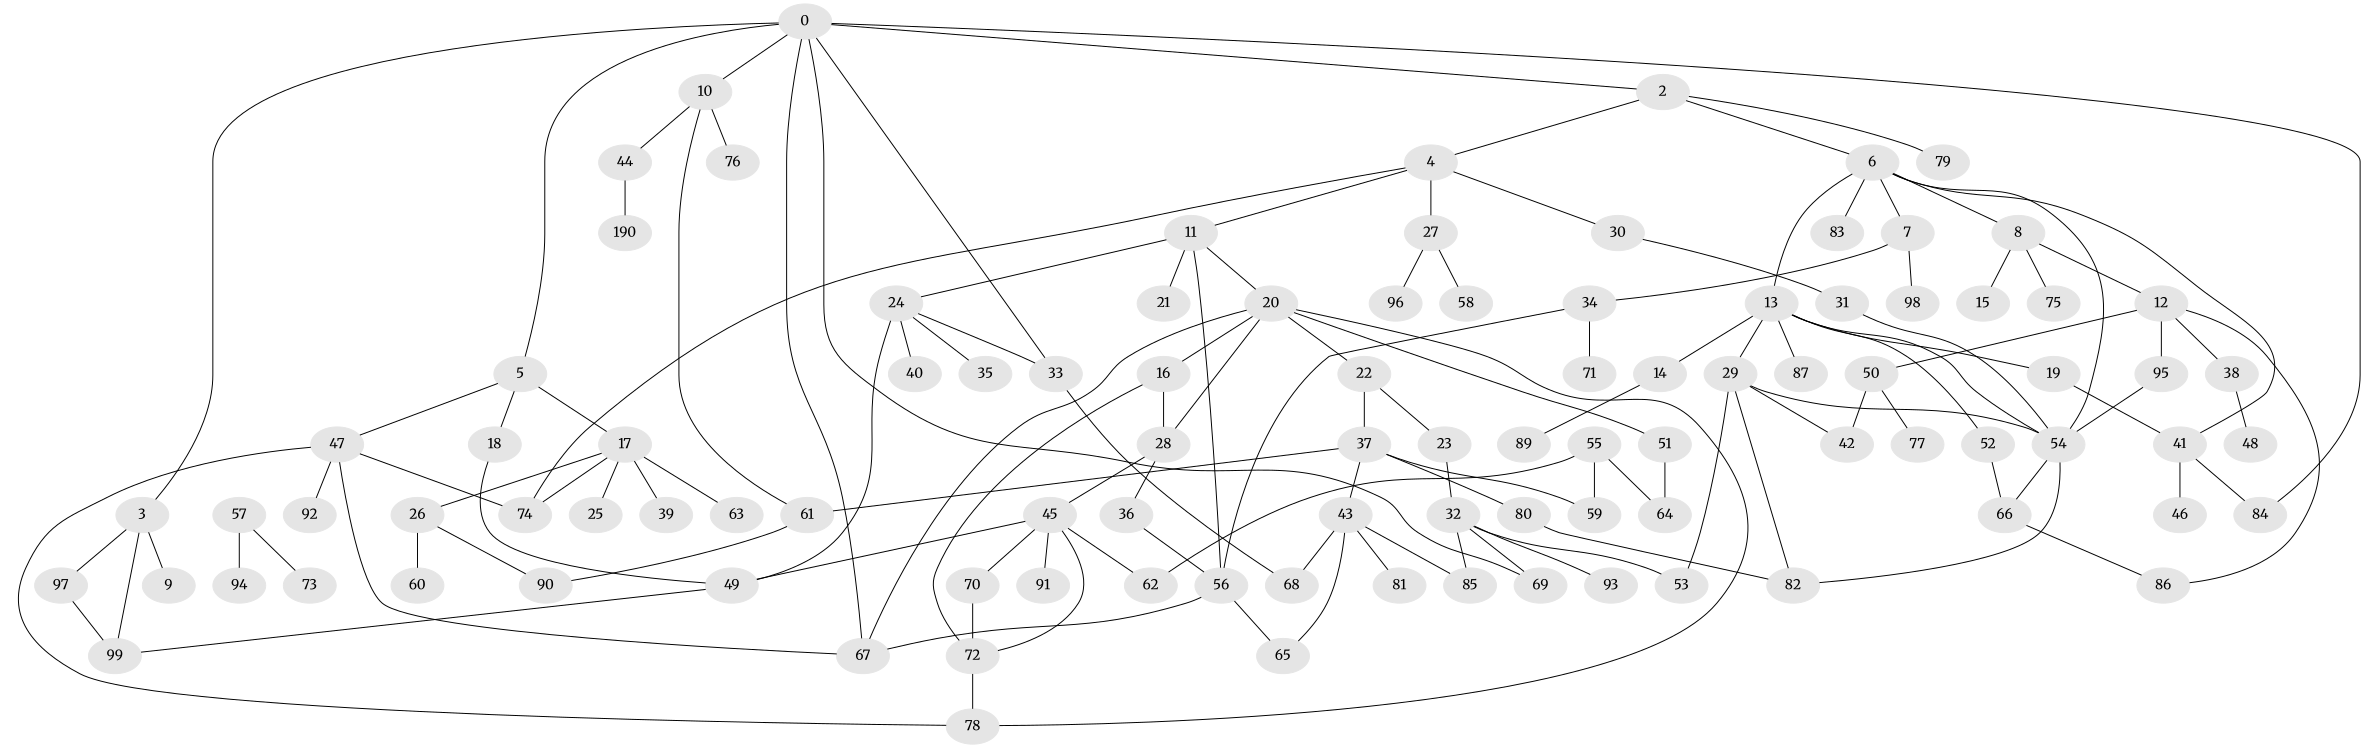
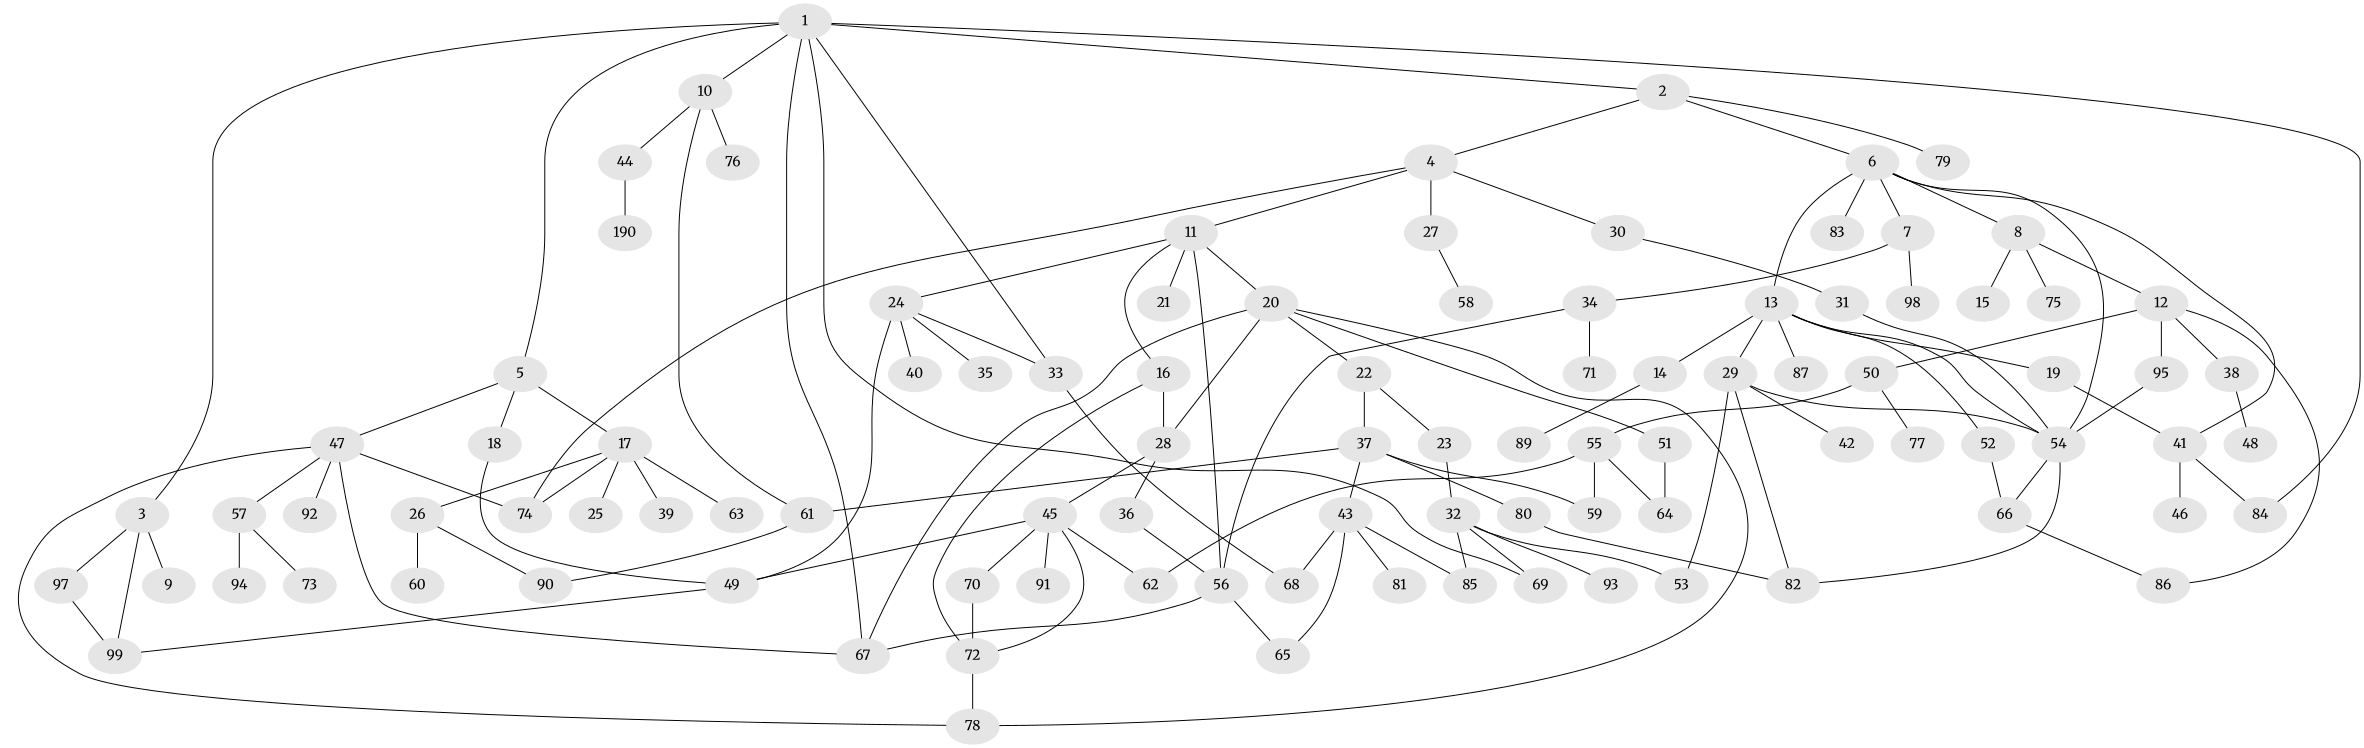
(805, 22) -> (805, 22)
(1396, 304) -> none
(1217, 339) -> (1125, 295)
(1857, 414) -> (1733, 409)
none -> (288, 480)
